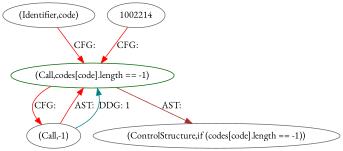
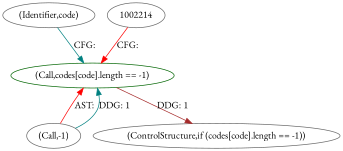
(69, 42) -> (69, 42)
(35, 100) -> none
(173, 106) -> (173, 106)
